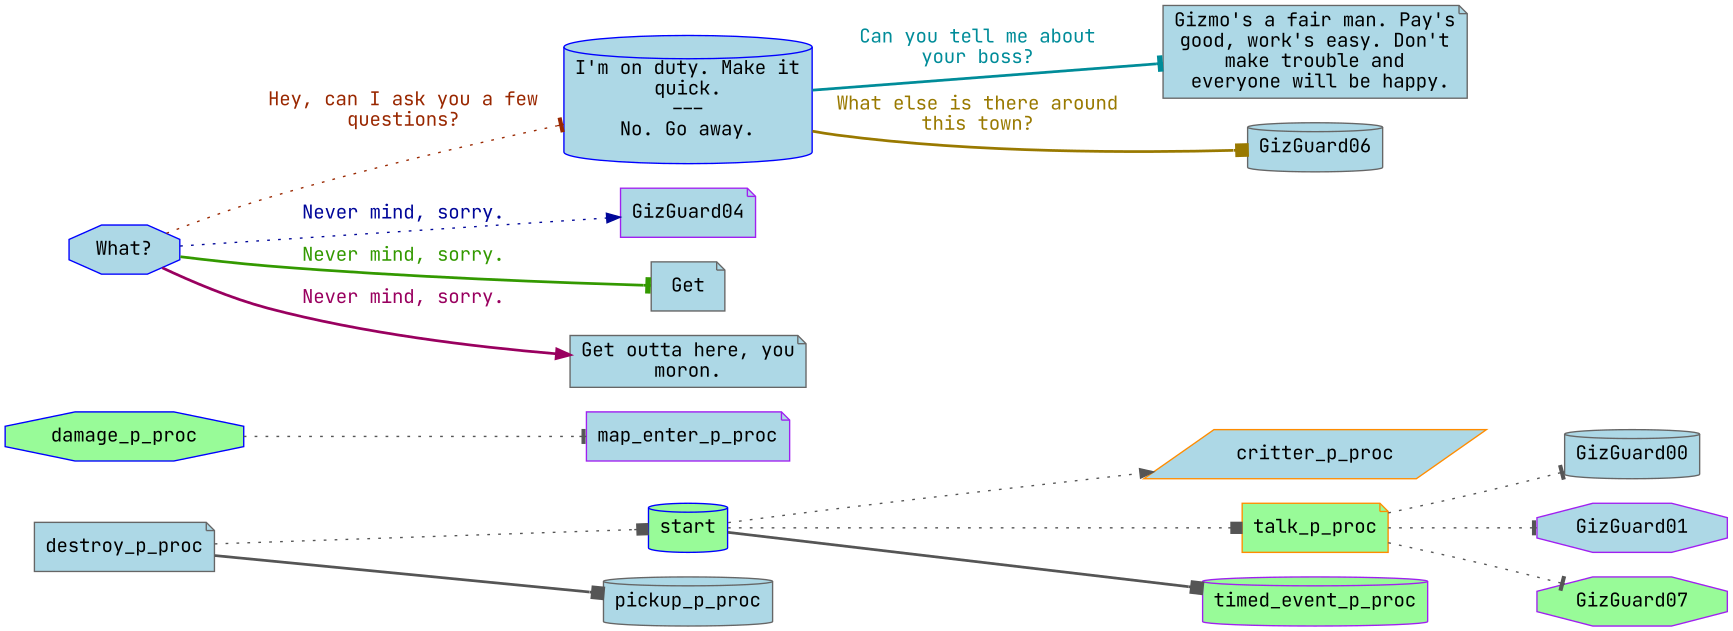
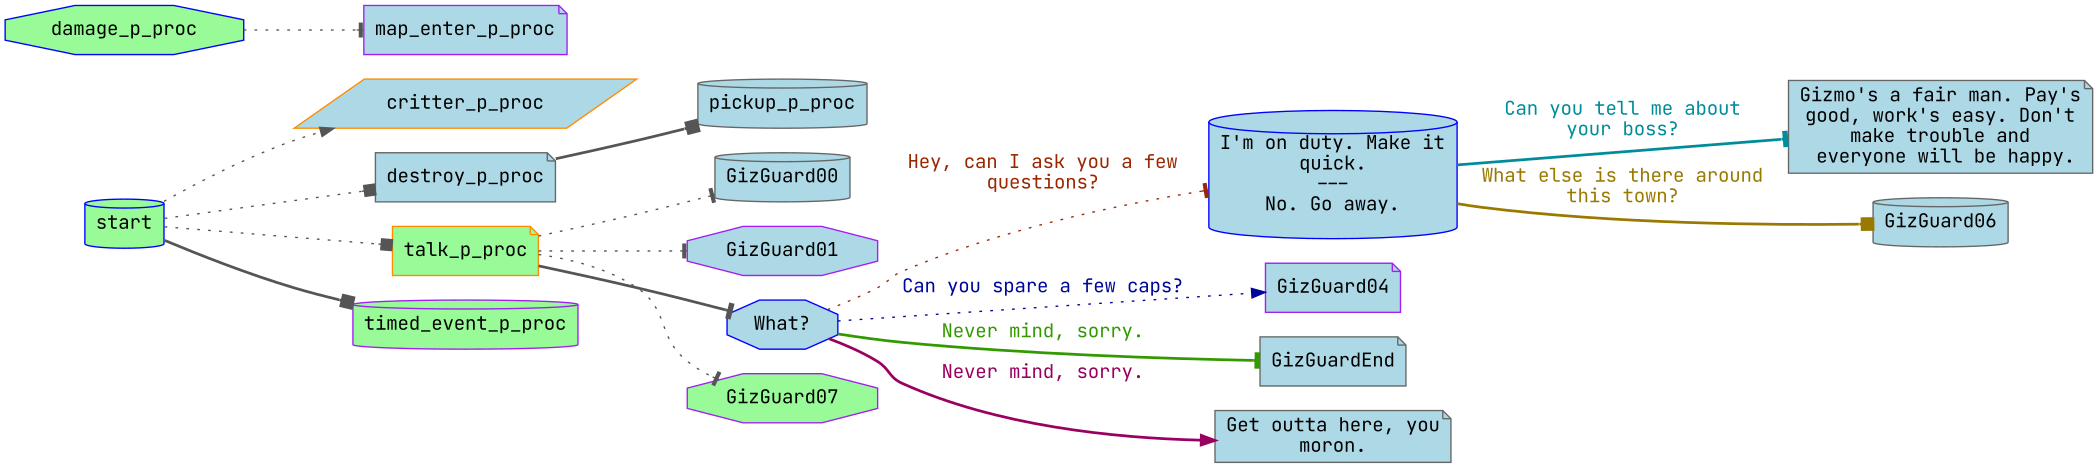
(404, 213) -> (1043, 287)
(688, 286) -> (1333, 361)
none -> (656, 292)
(424, 537) -> (263, 205)
